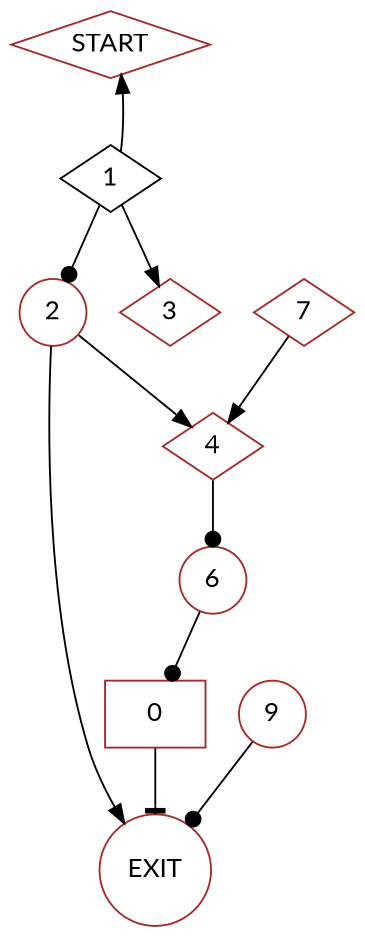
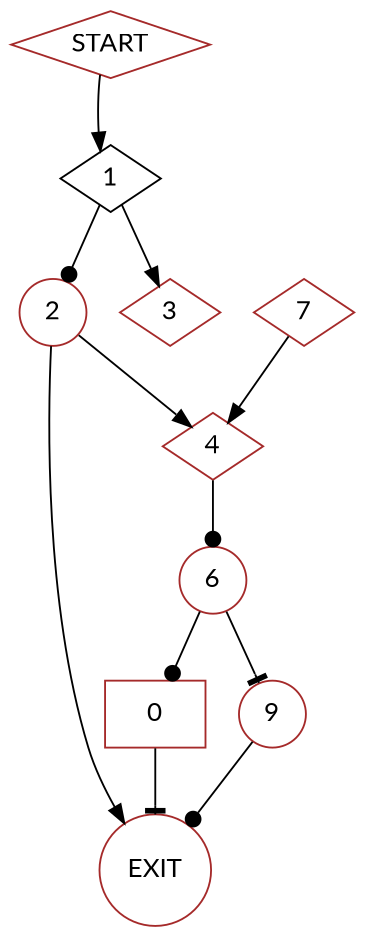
(123, 122) -> (98, 104)
none -> (241, 643)
